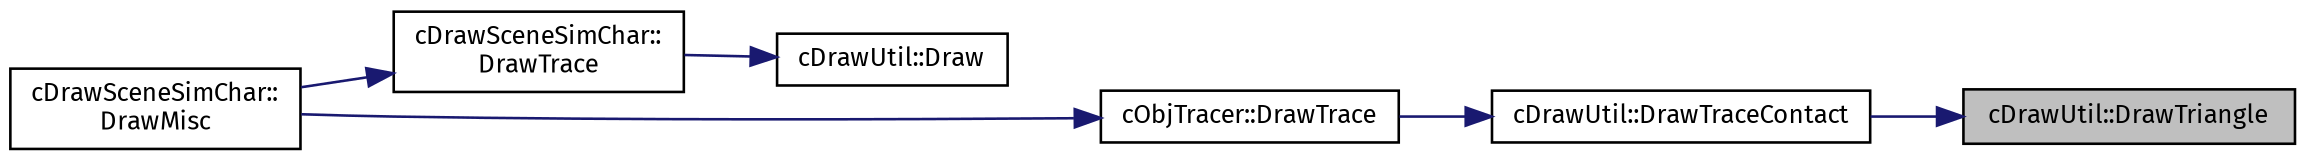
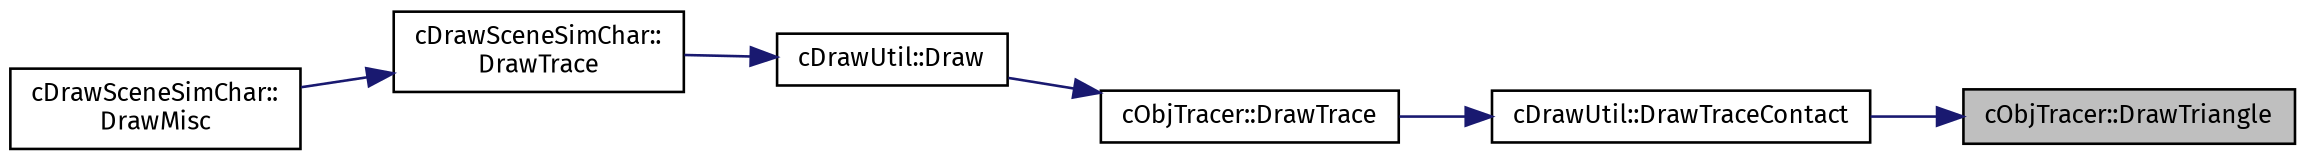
(2129, 117) -> (2129, 117)
(688, 119) -> (1041, 83)
